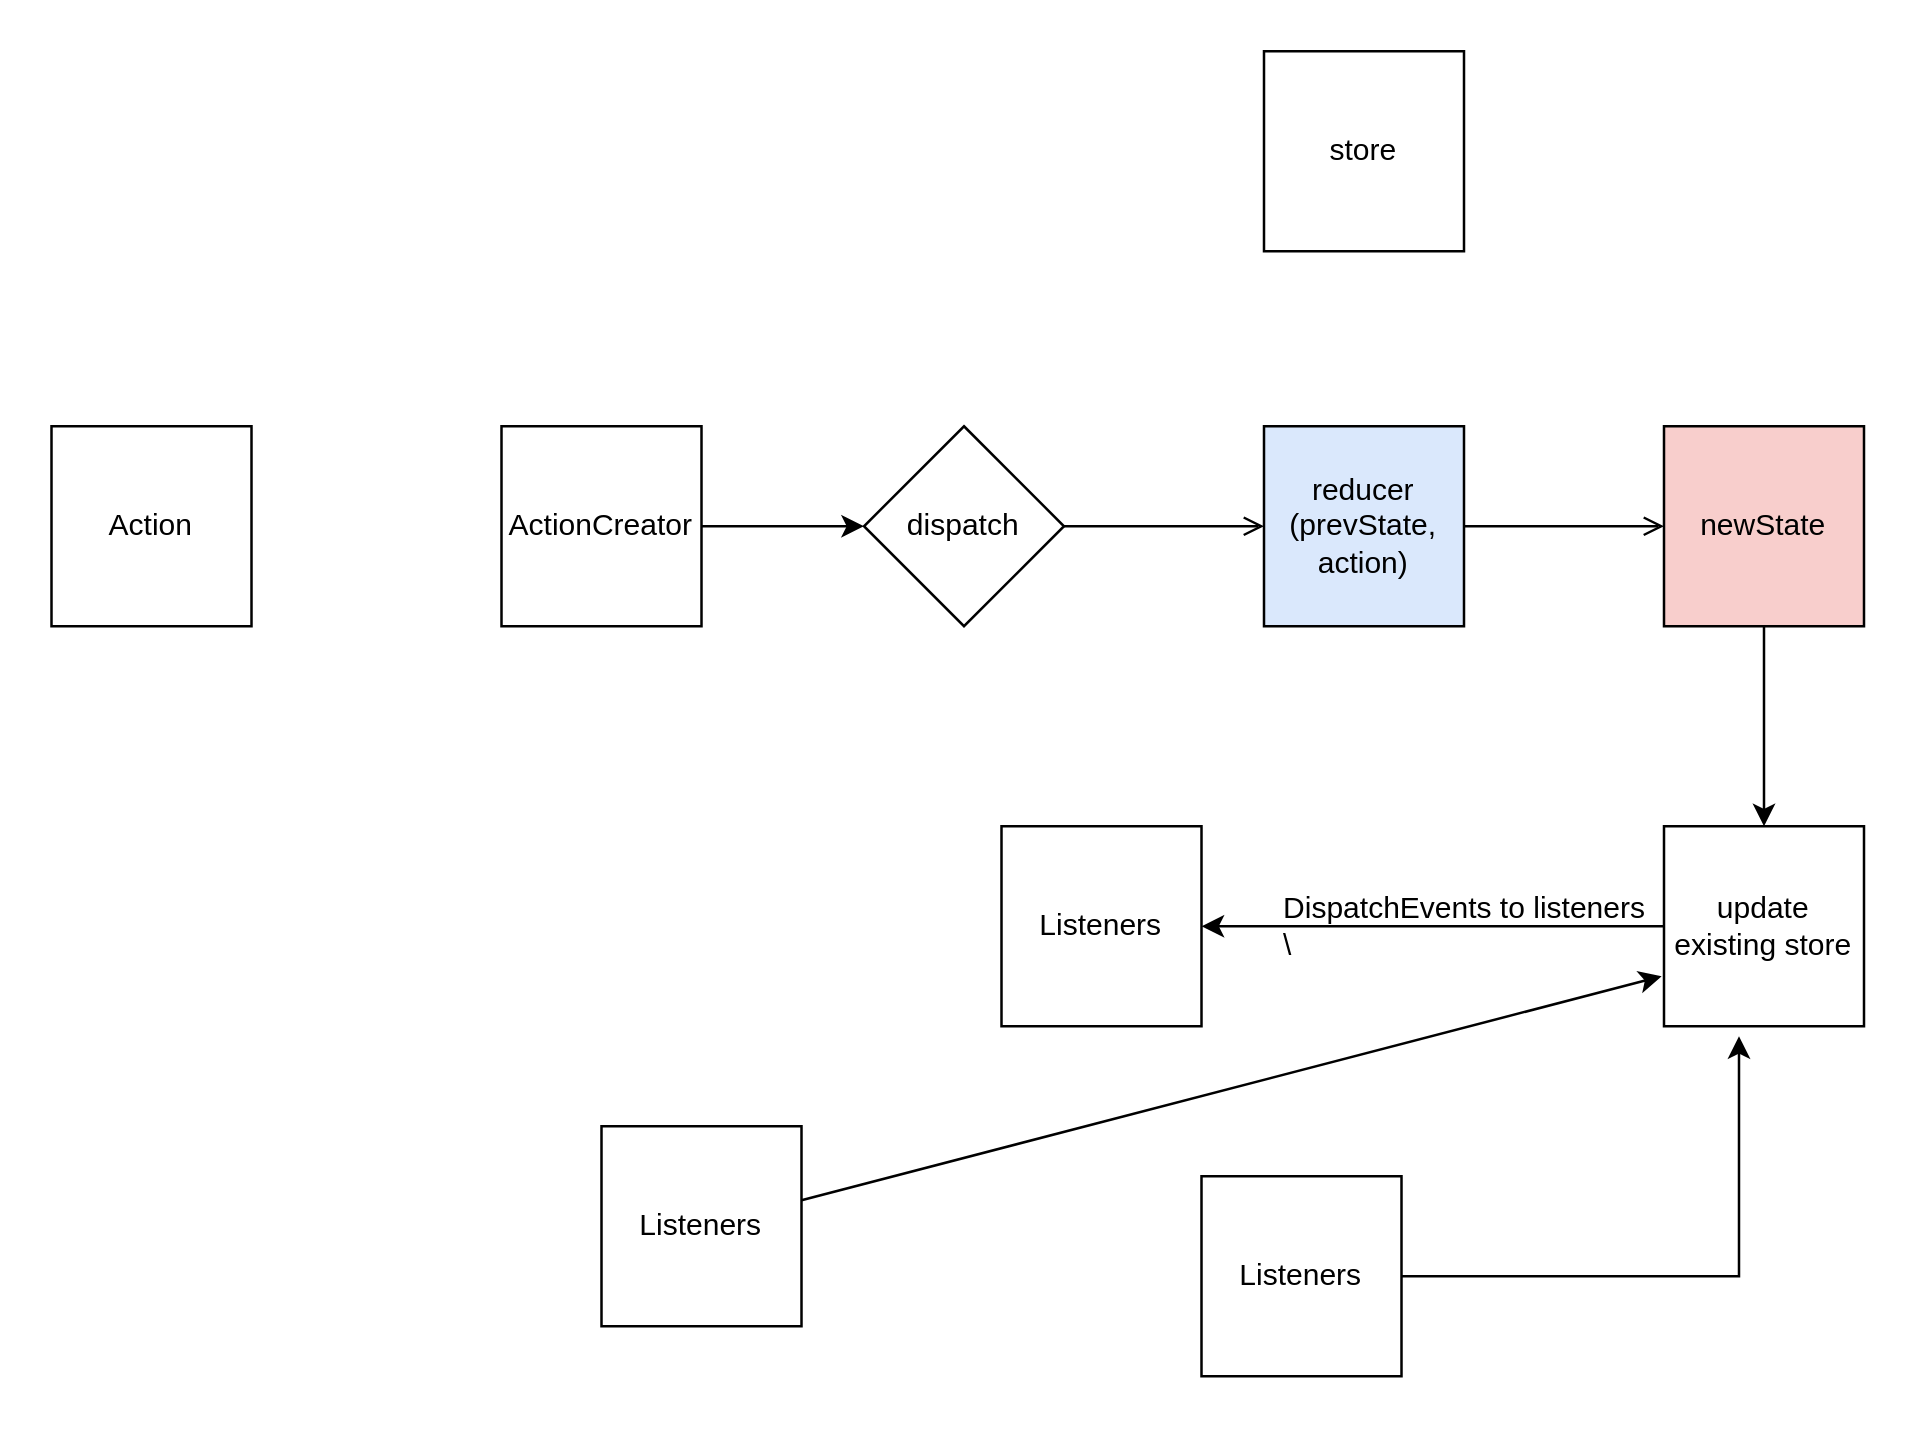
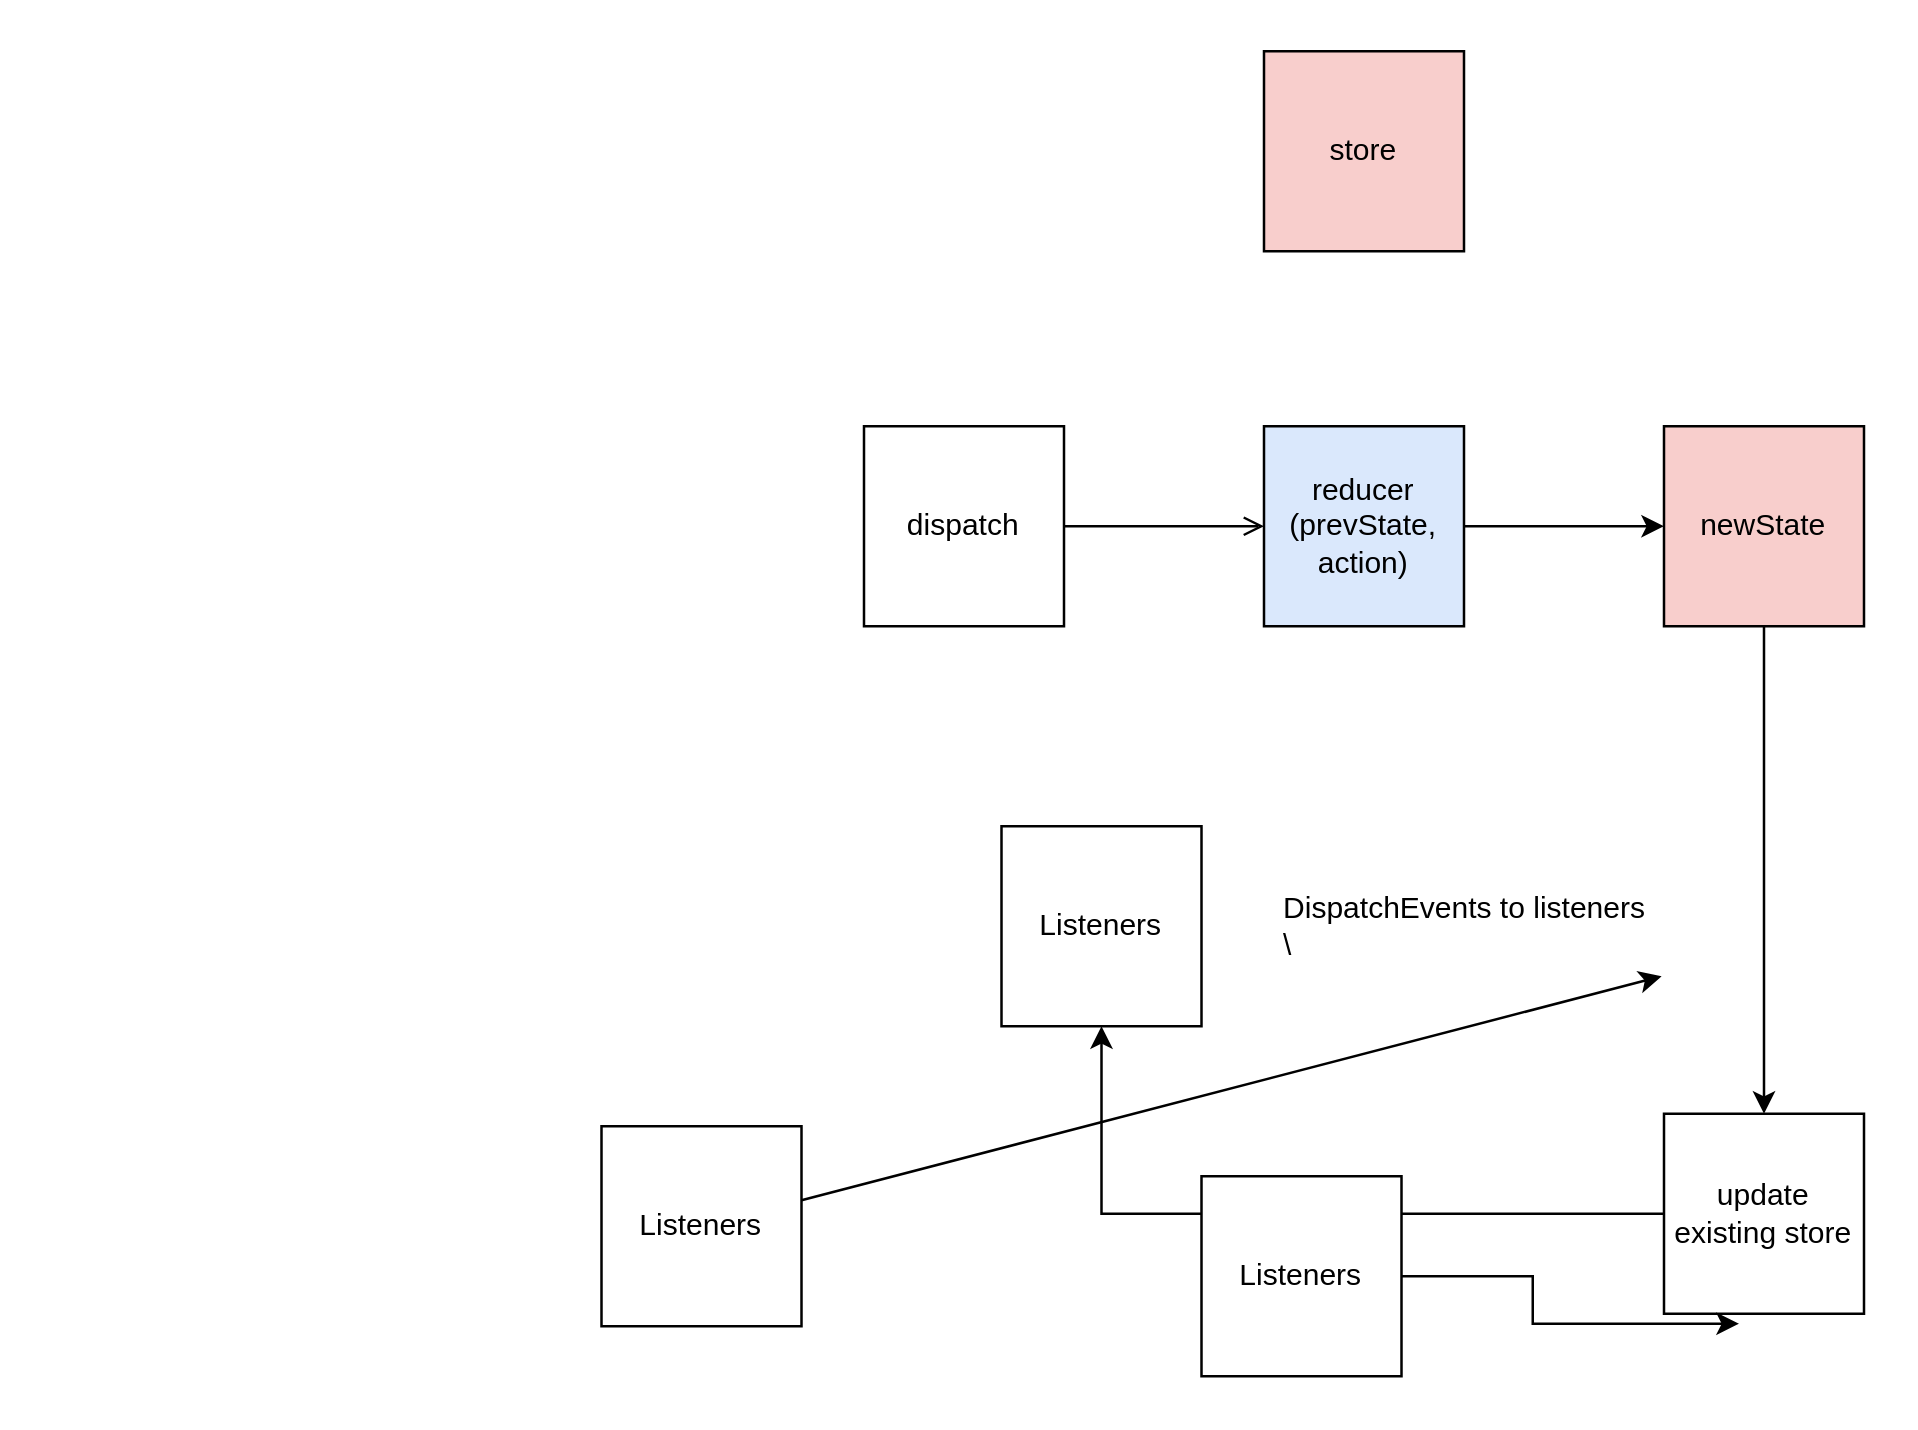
(1364, 151) -> (1364, 151)
(151, 526) -> none
(601, 526) -> none
(775, 526) -> none
(964, 526) -> (964, 526)
(1650, 526) -> (1646, 526)
(1764, 926) -> (1764, 1214)
